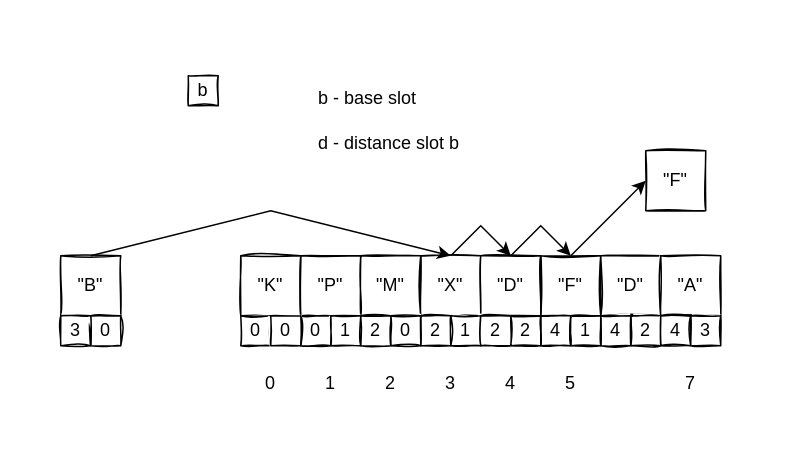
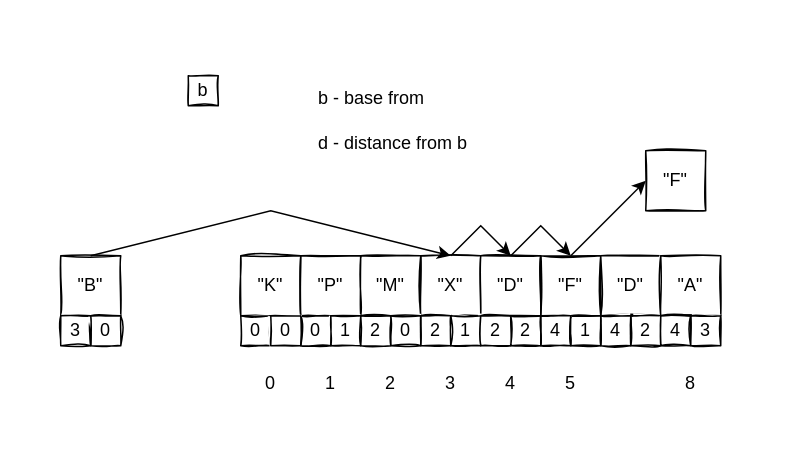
(375, 98) -> (377, 98)
(400, 143) -> (403, 143)
(691, 383) -> (691, 383)
